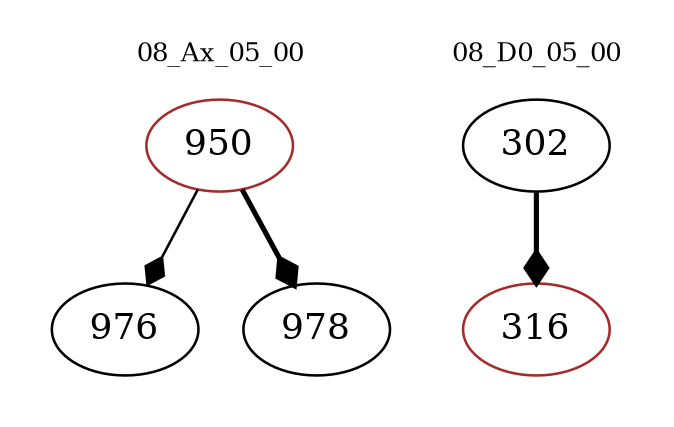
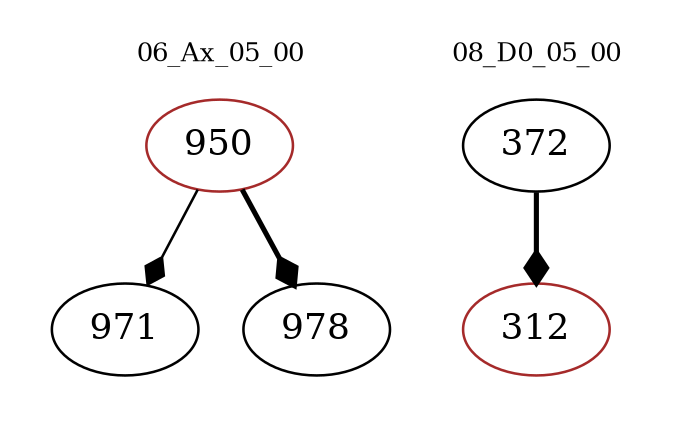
(221, 55) -> (221, 55)
(536, 146) -> (536, 146)
(125, 329) -> (125, 329)
(536, 329) -> (536, 329)
